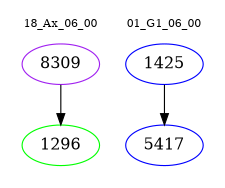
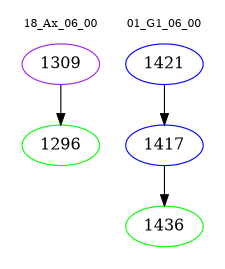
(61, 64) -> (61, 64)
(164, 64) -> (164, 64)
(164, 145) -> (164, 145)
none -> (164, 226)
